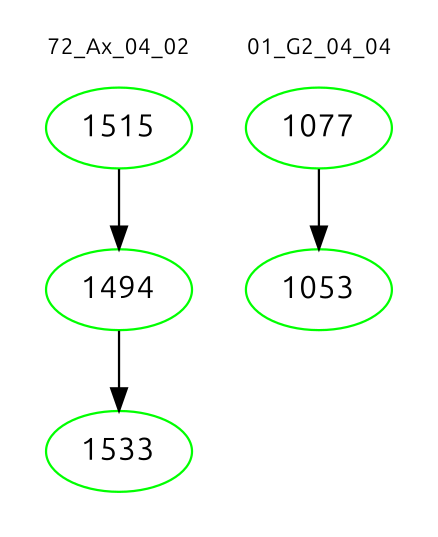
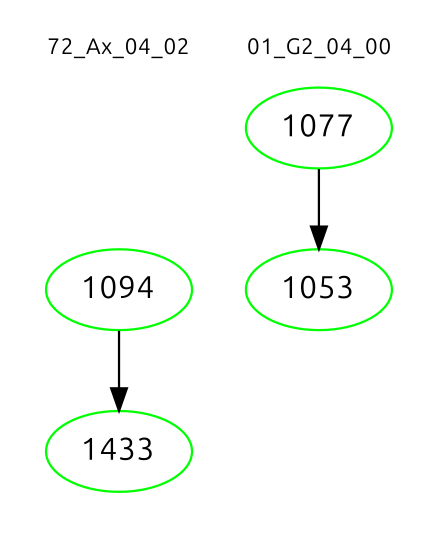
(320, 48) -> (320, 48)
(119, 128) -> none
(119, 290) -> (119, 290)
(119, 451) -> (119, 451)
